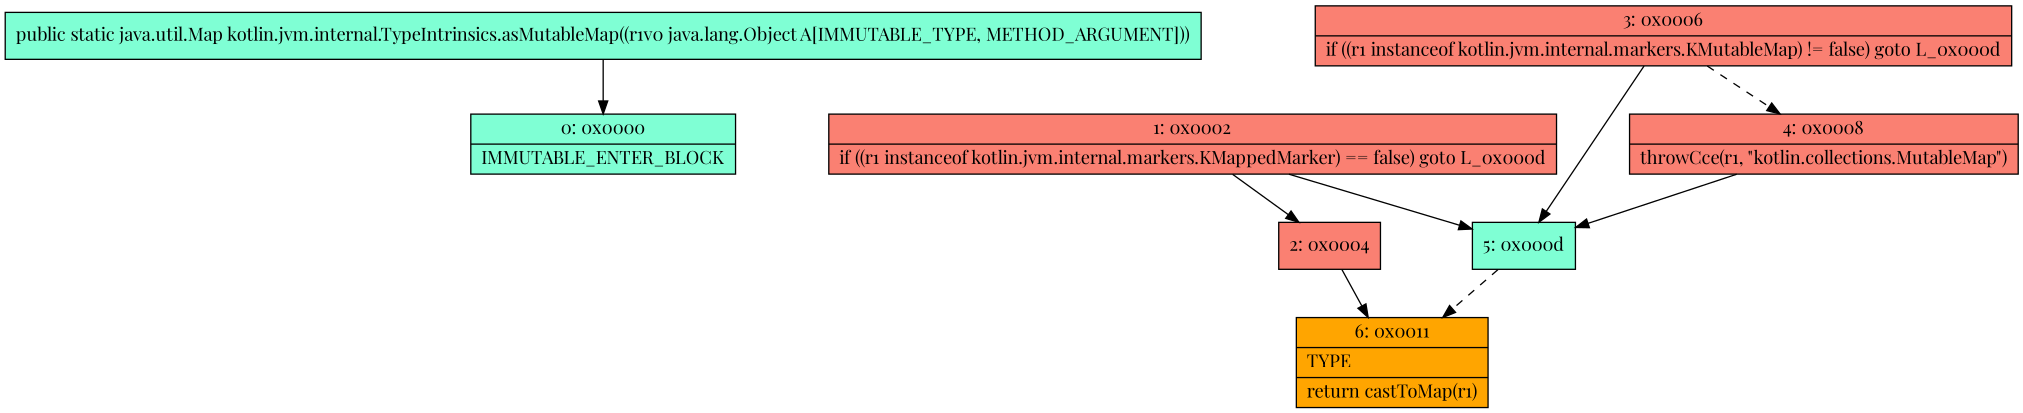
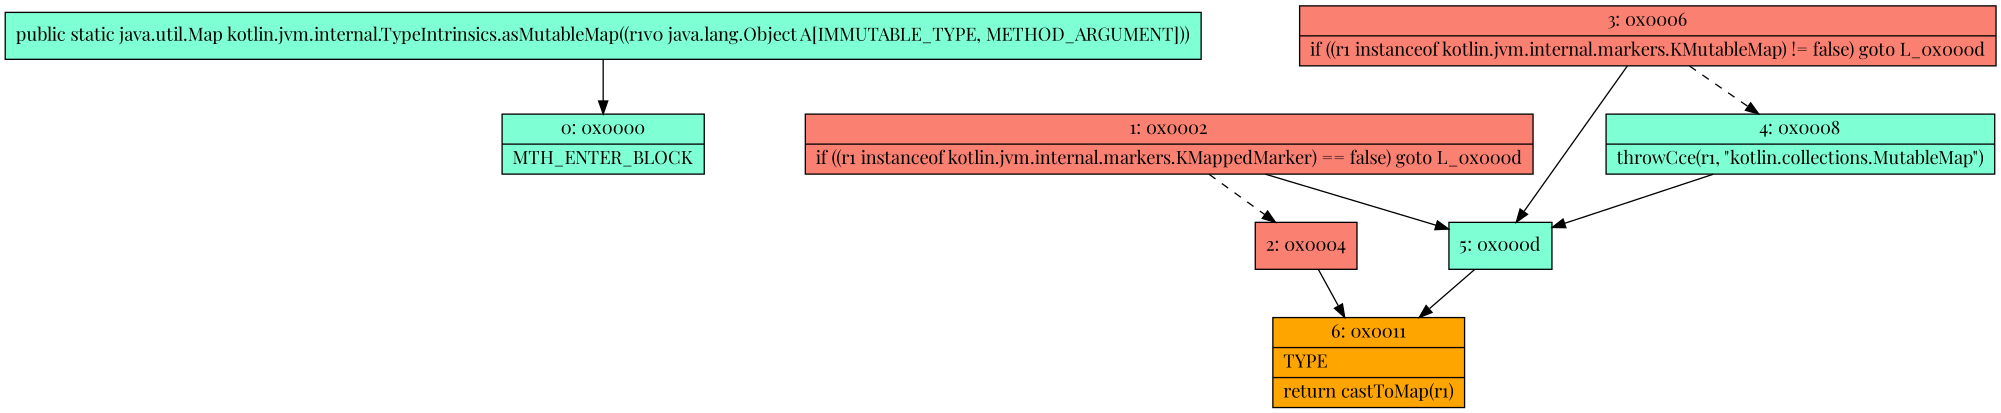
(1824, 144) -> (1800, 144)
(603, 158) -> (603, 158)
(1261, 195) -> (1237, 195)
(1475, 289) -> (1452, 289)
